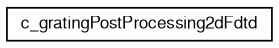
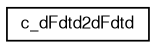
(139, 24) -> (78, 24)
